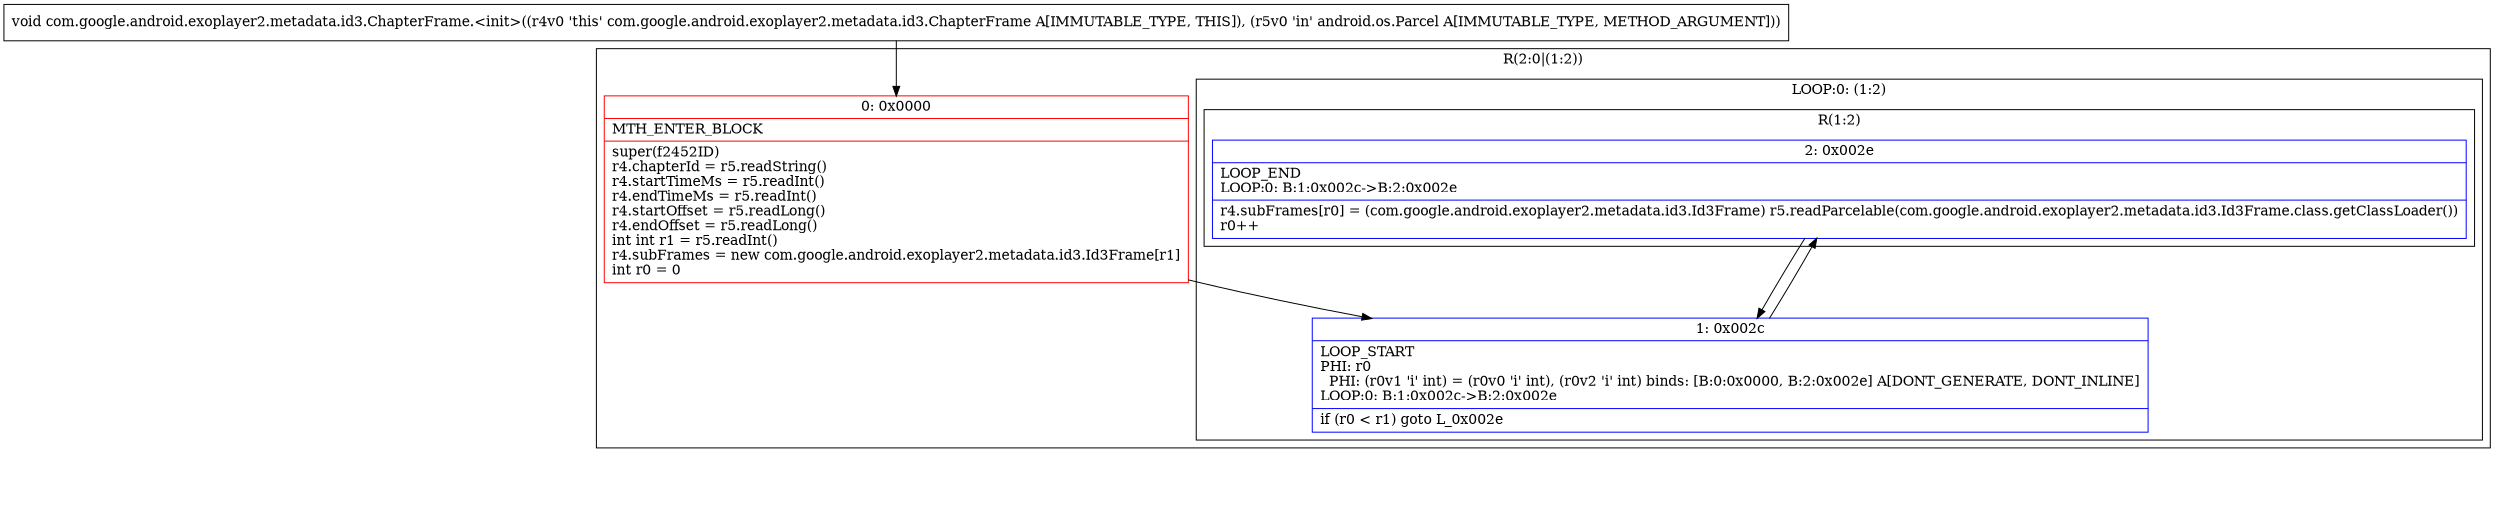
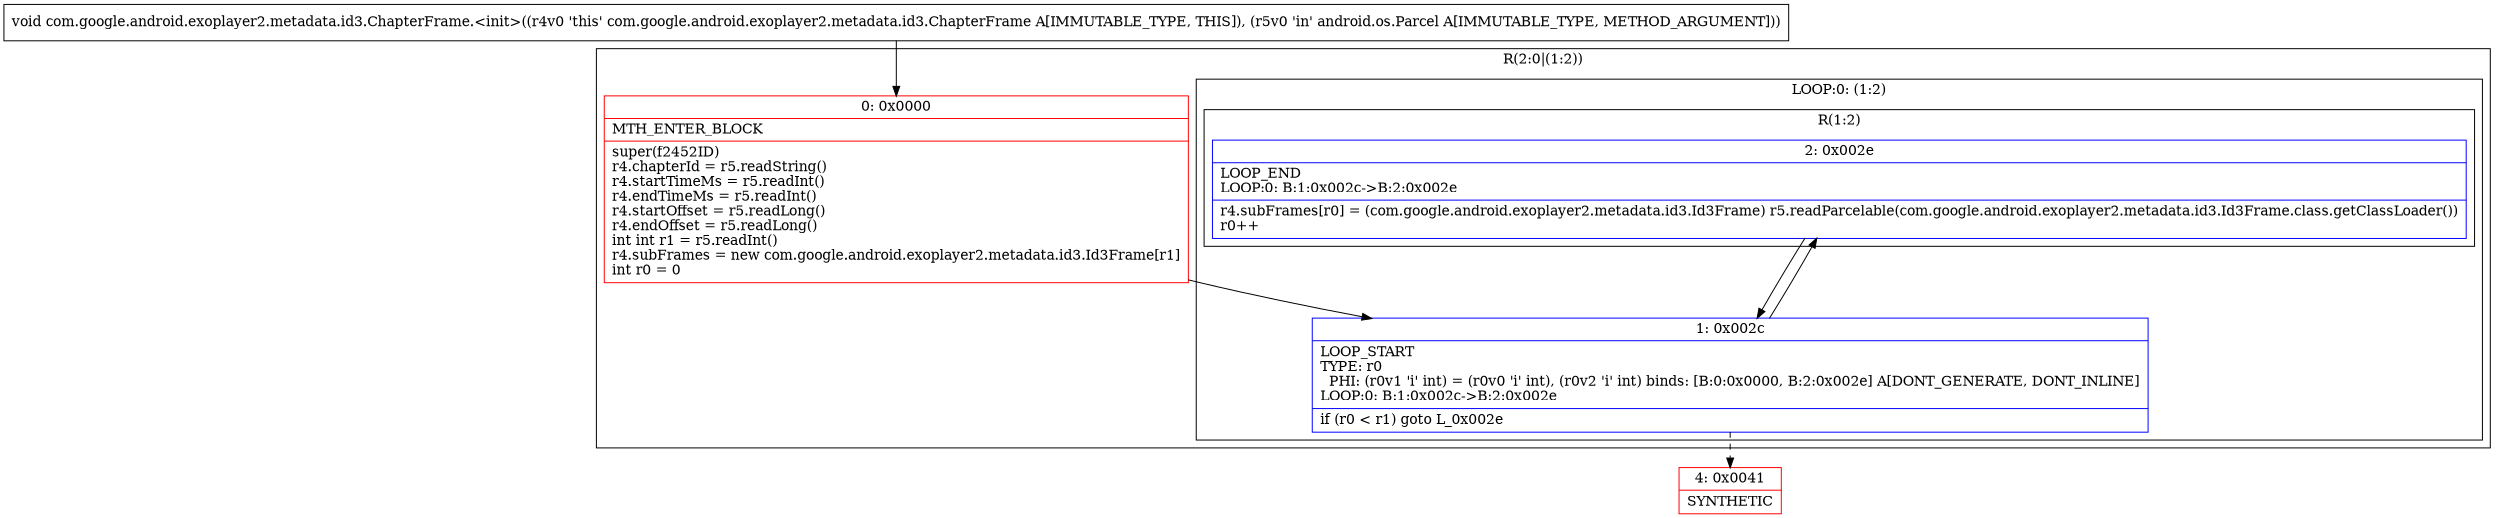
(1348, 367) -> (1354, 367)
none -> (1730, 491)
